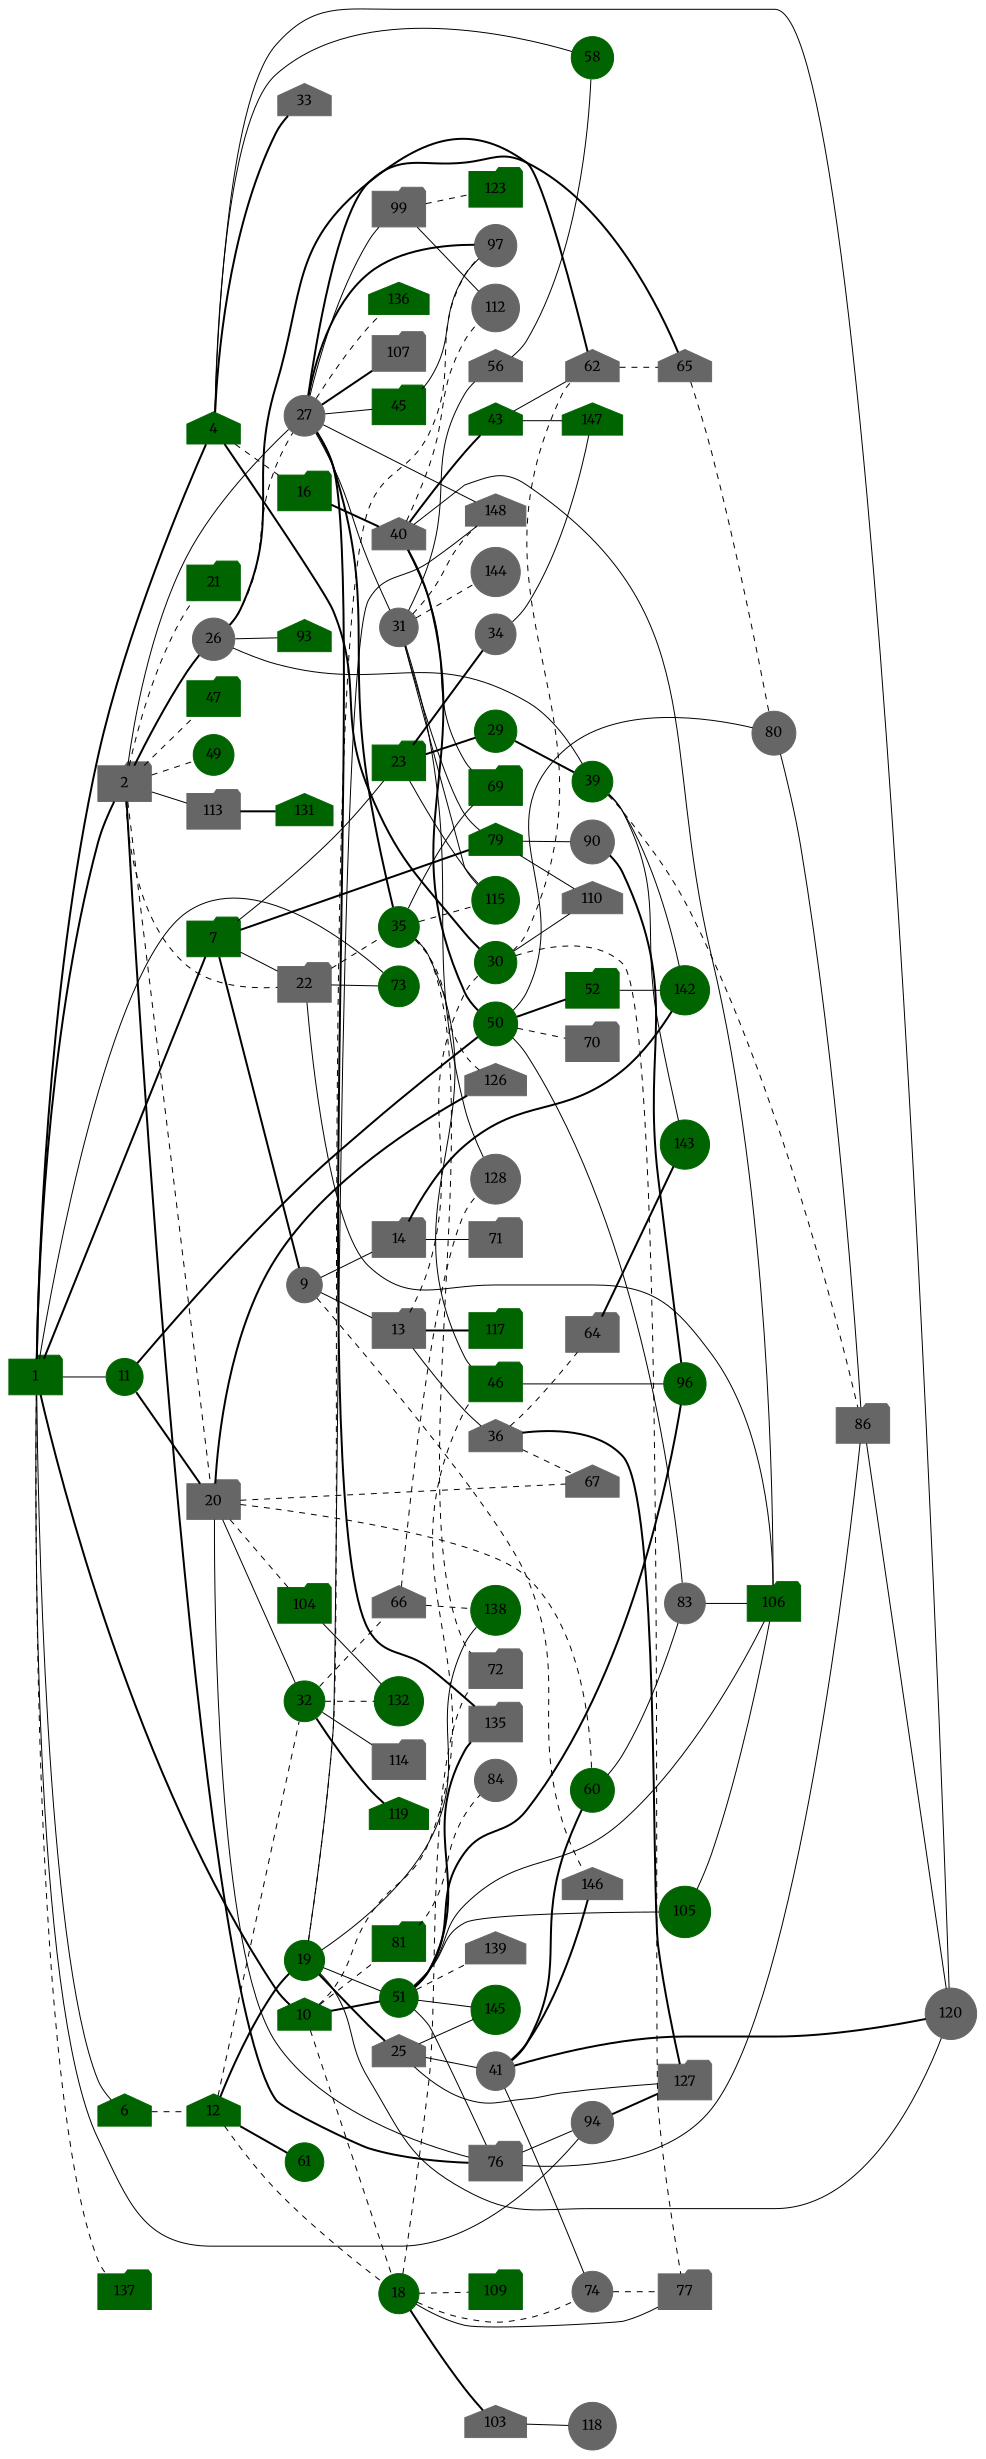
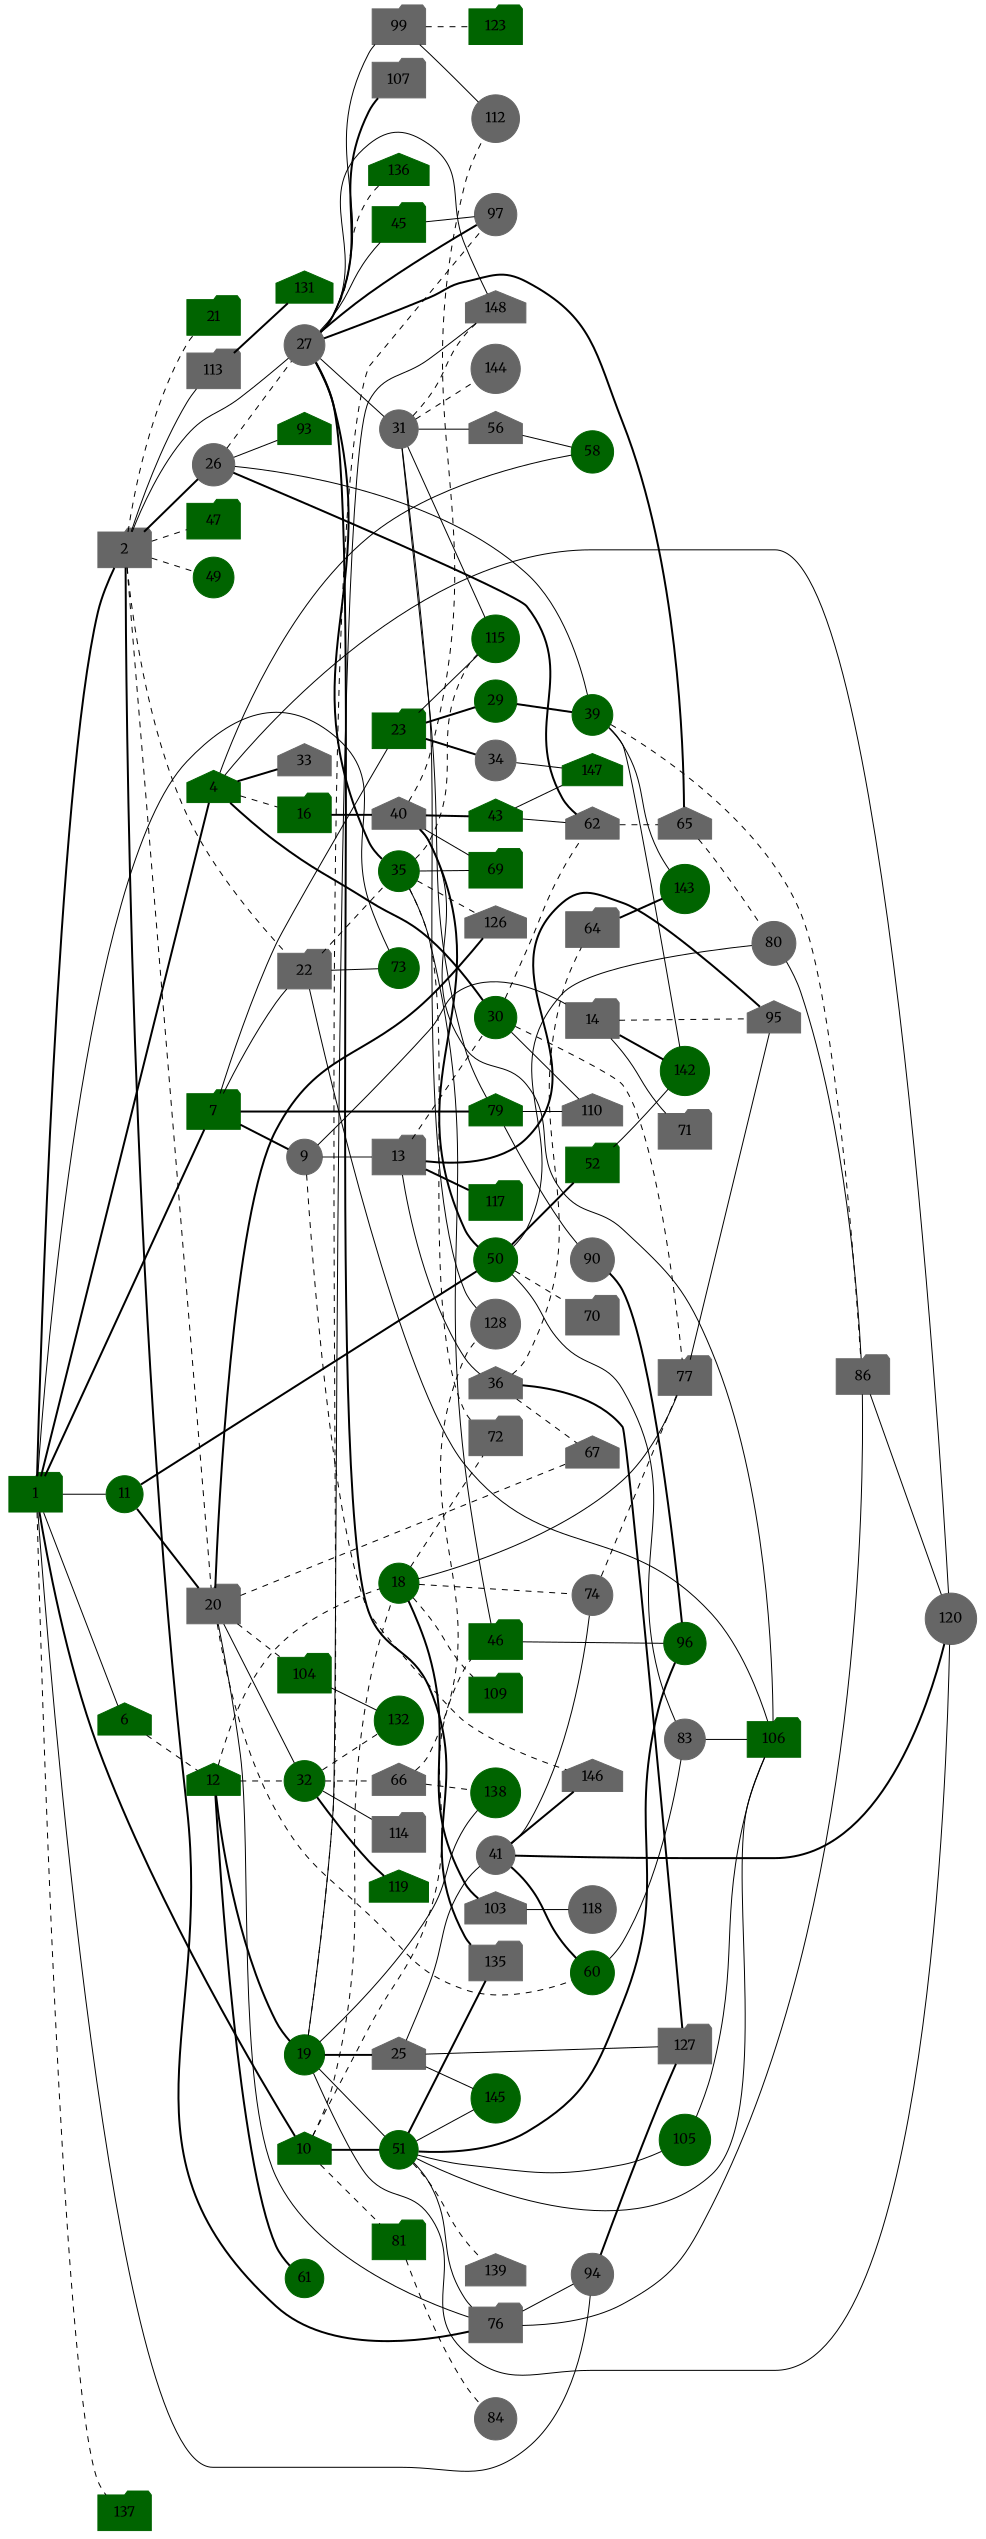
none -> (774, 1019)
